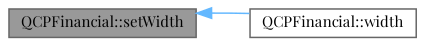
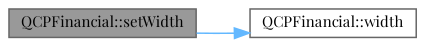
(231, 13) -> (215, 33)
